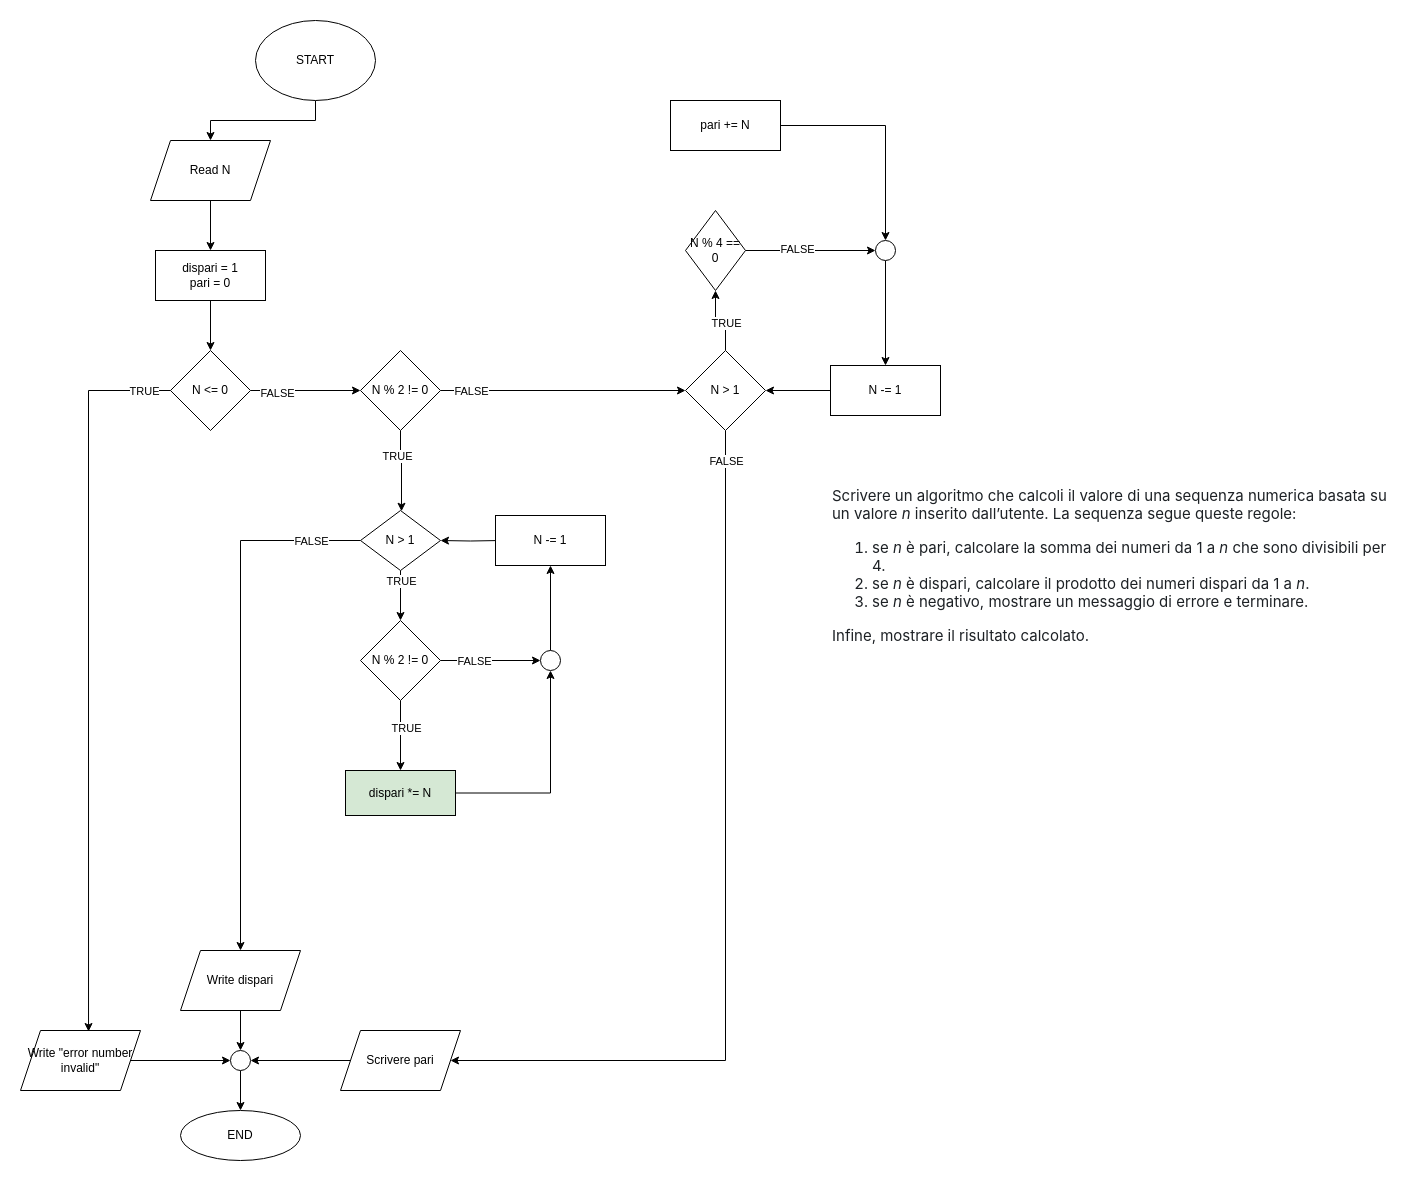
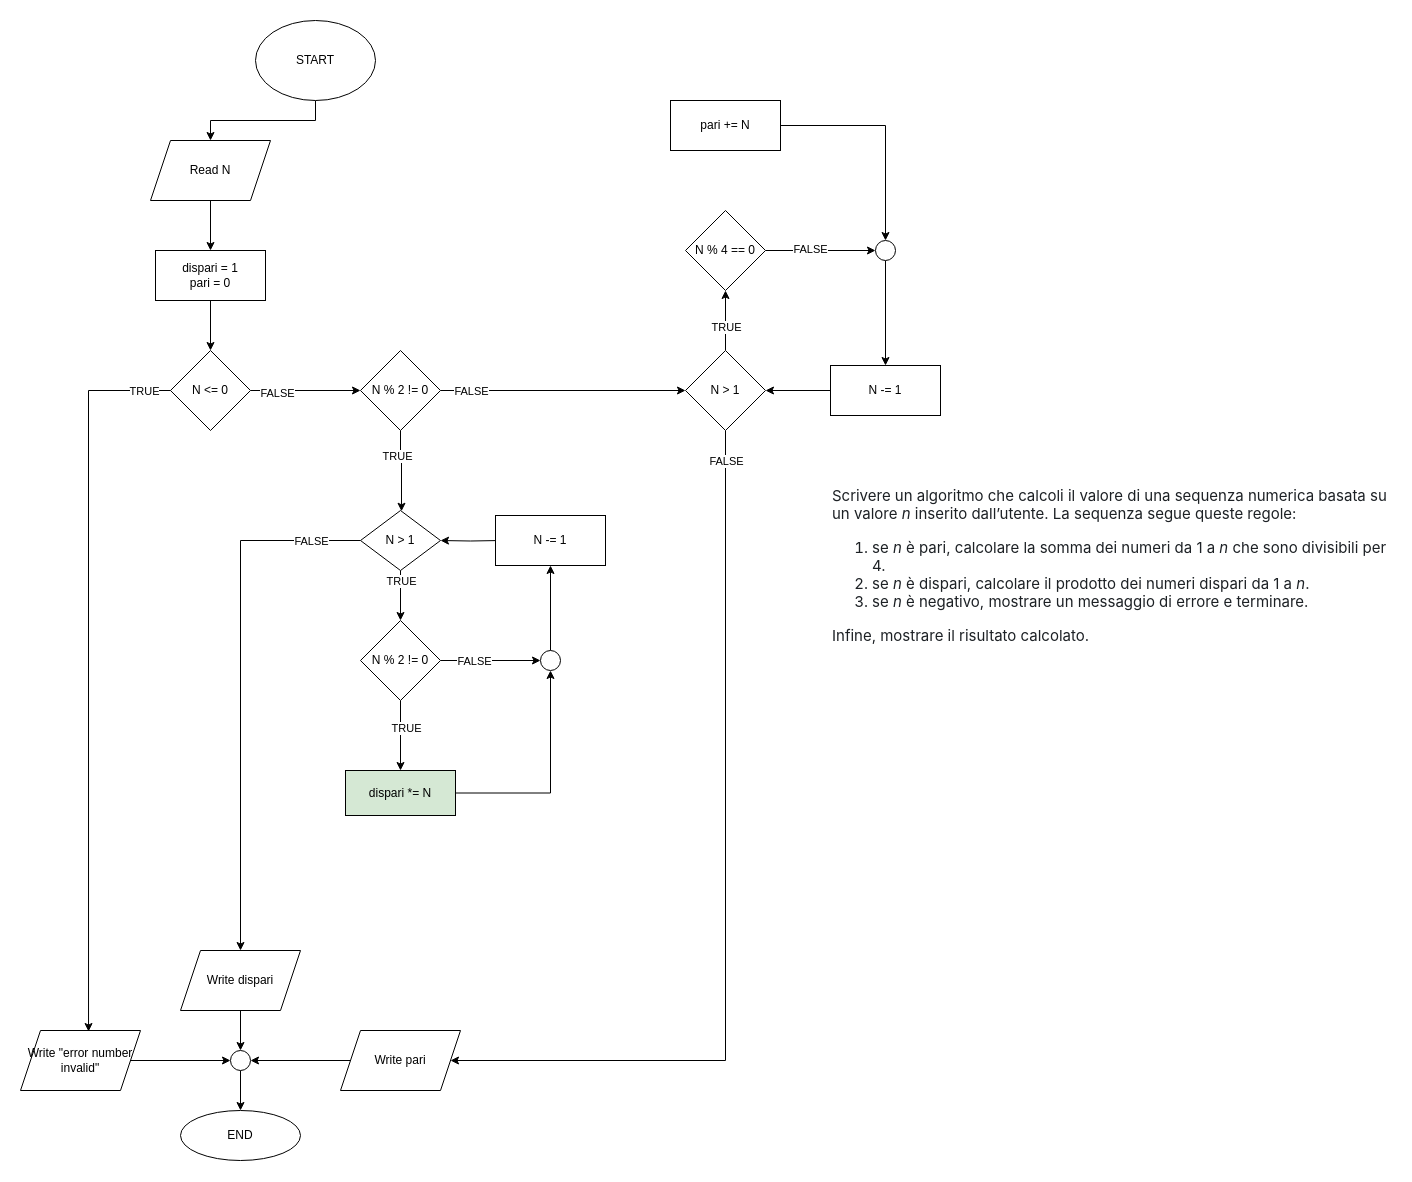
(716, 251) -> (726, 251)
(401, 1061) -> (401, 1061)
